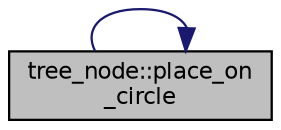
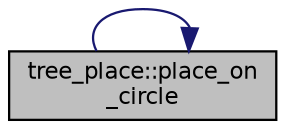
(140, 86) -> (143, 86)
